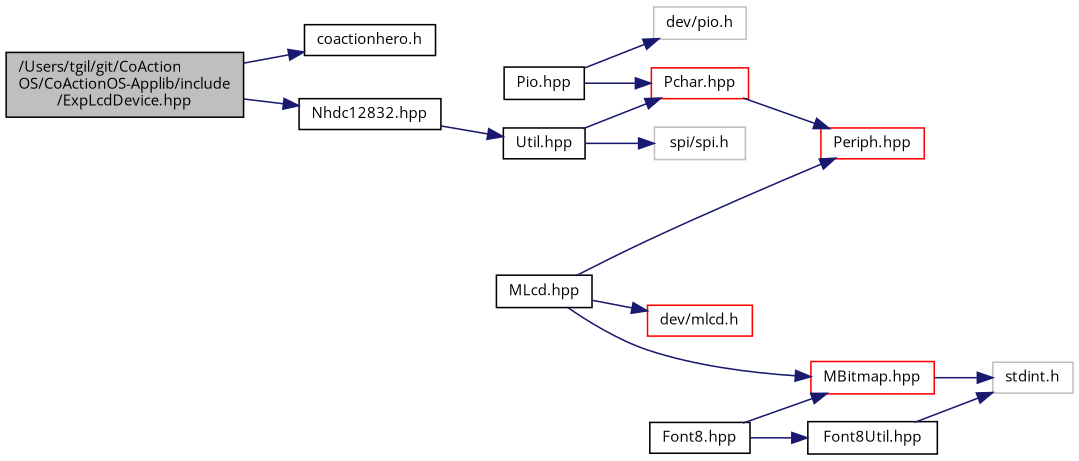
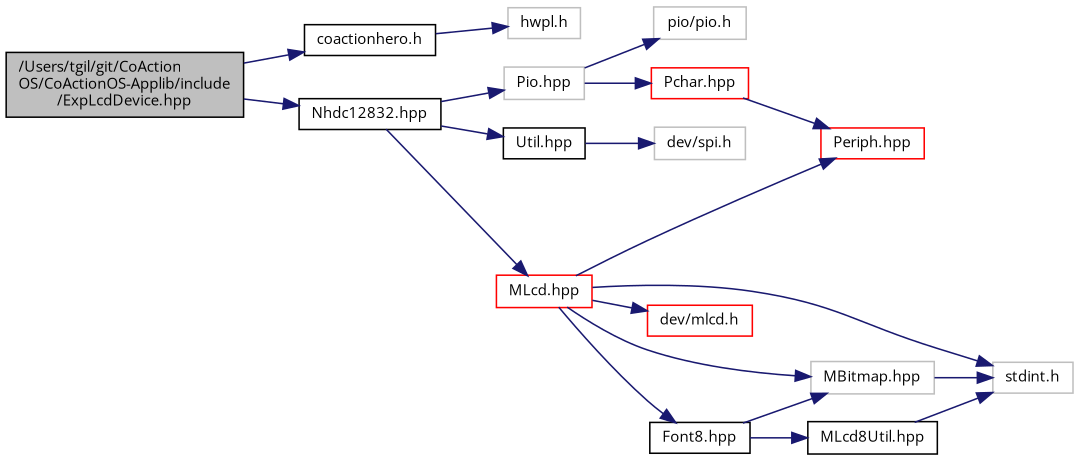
none -> (544, 23)
(700, 23) -> (700, 23)
(544, 83) -> (544, 83)
none -> (465, 97)
(615, 116) -> none
(700, 143) -> (700, 143)
none -> (452, 197)
(544, 291) -> (544, 291)
none -> (790, 298)
none -> (609, 363)
(873, 378) -> (873, 378)
(873, 438) -> (873, 438)
